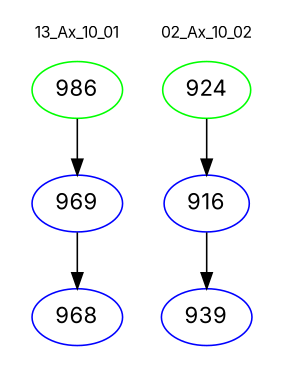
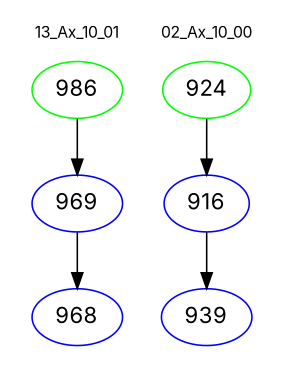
(207, 34) -> (207, 34)
